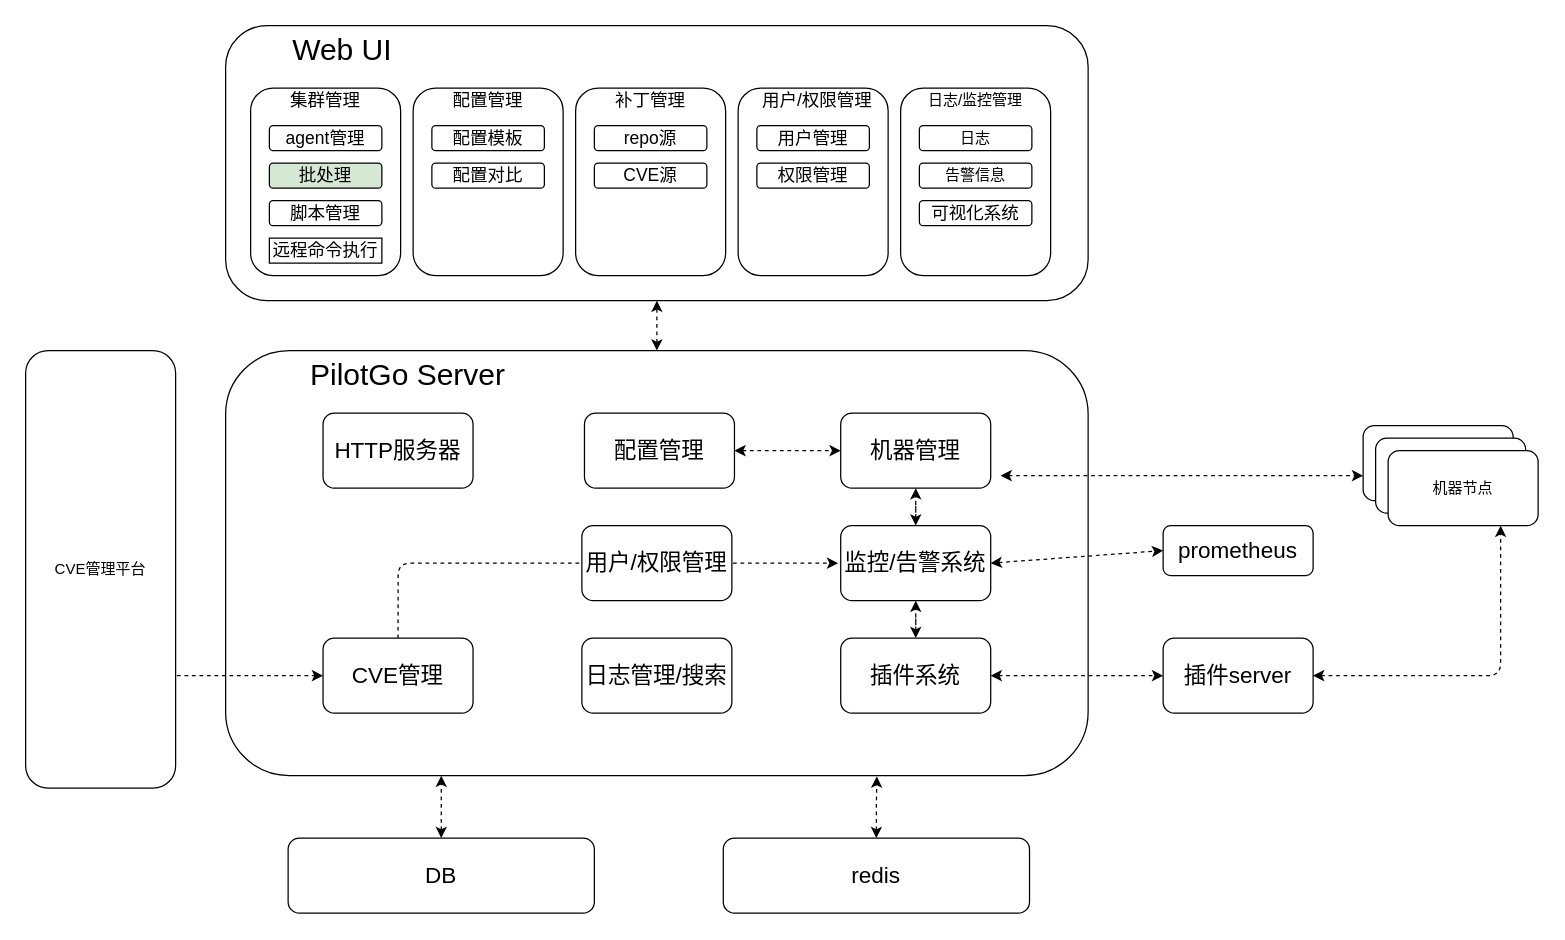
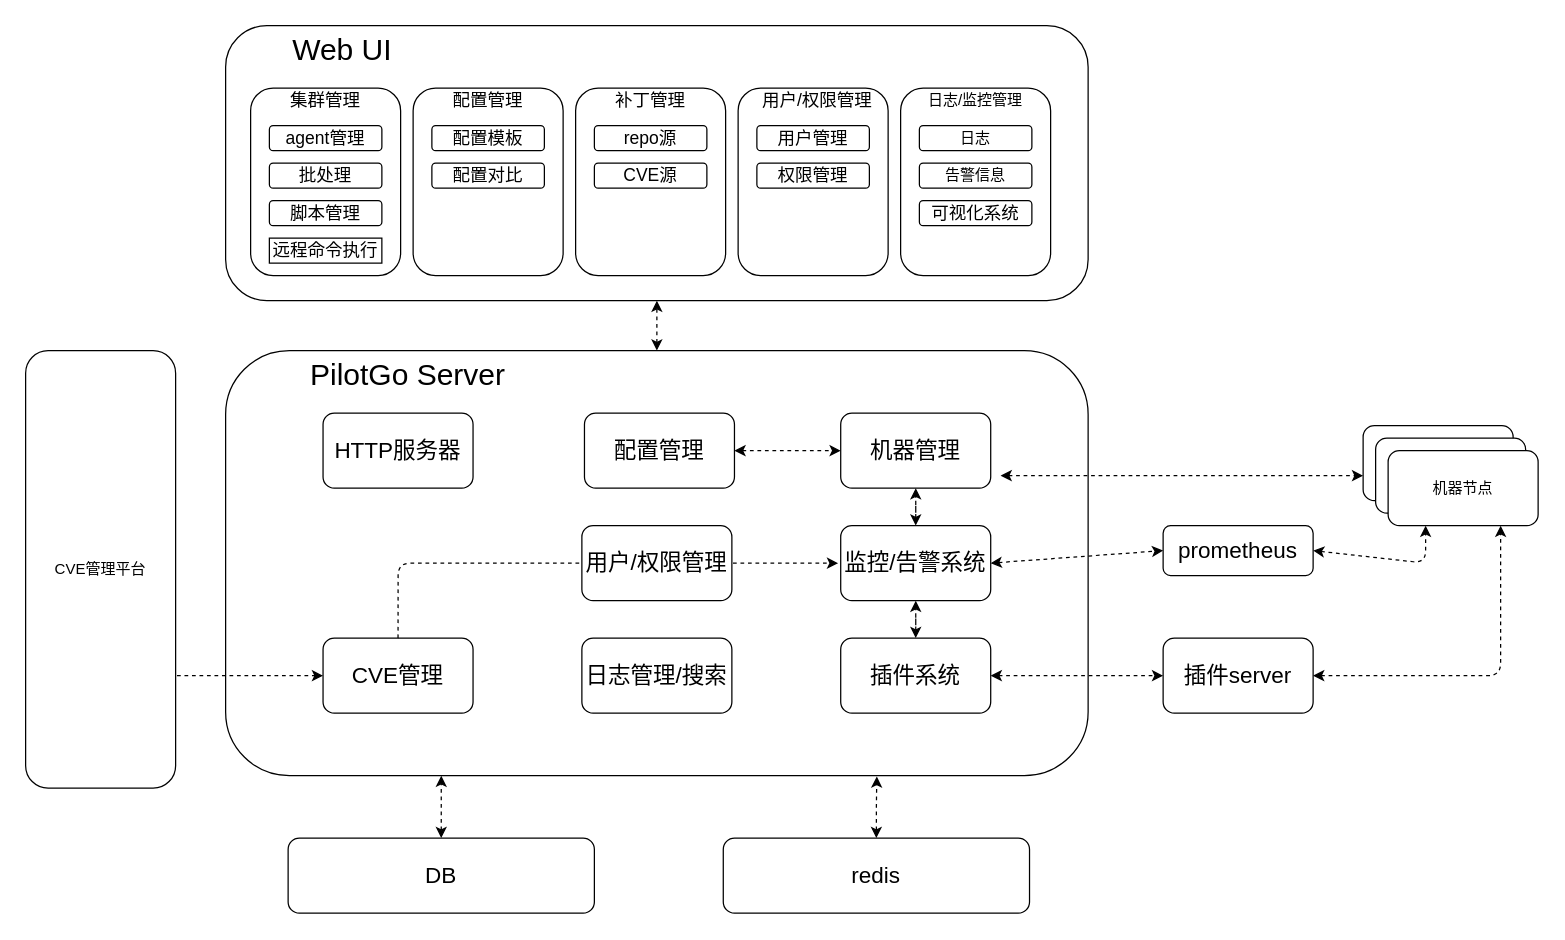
(326, 176) -> (326, 176)
none -> (1382, 558)
